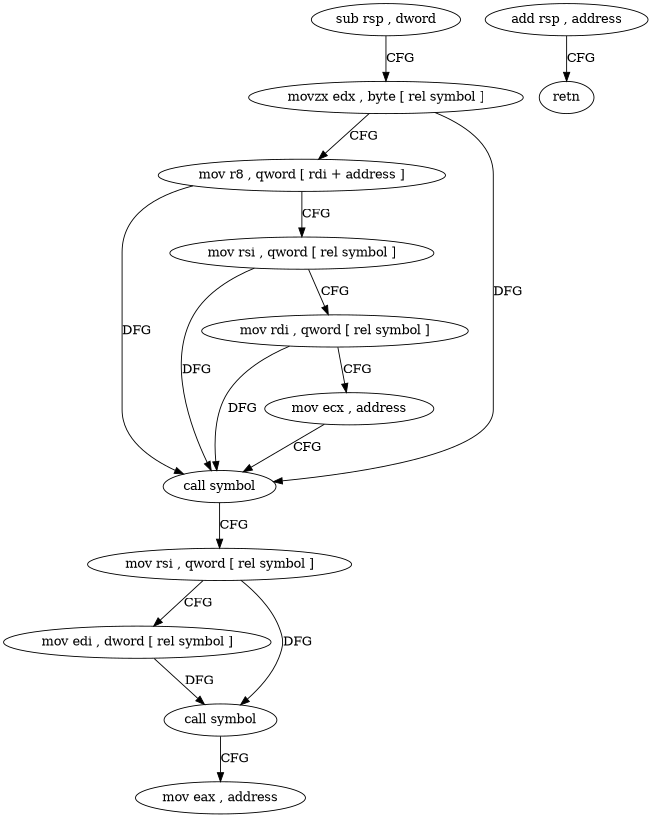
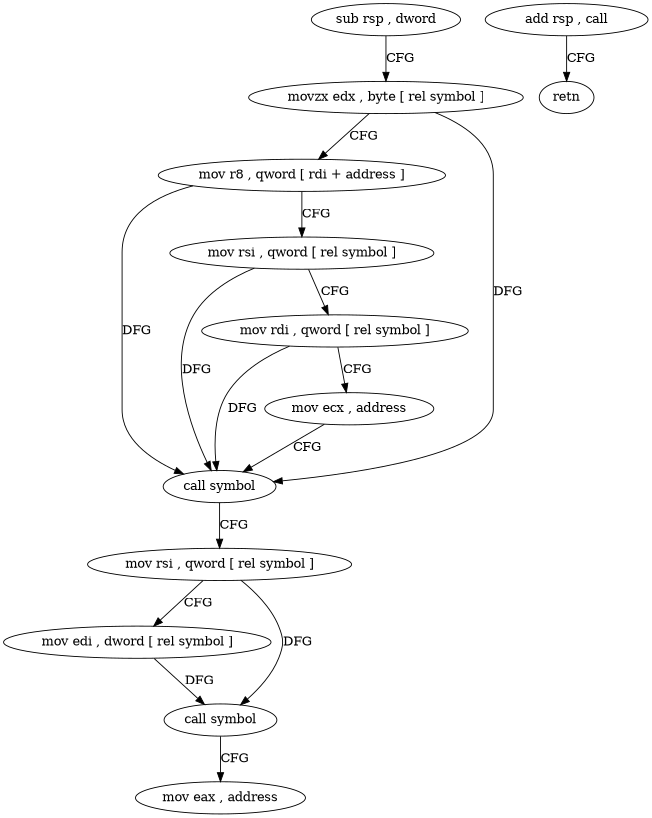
(567, 20) -> (567, 20)
